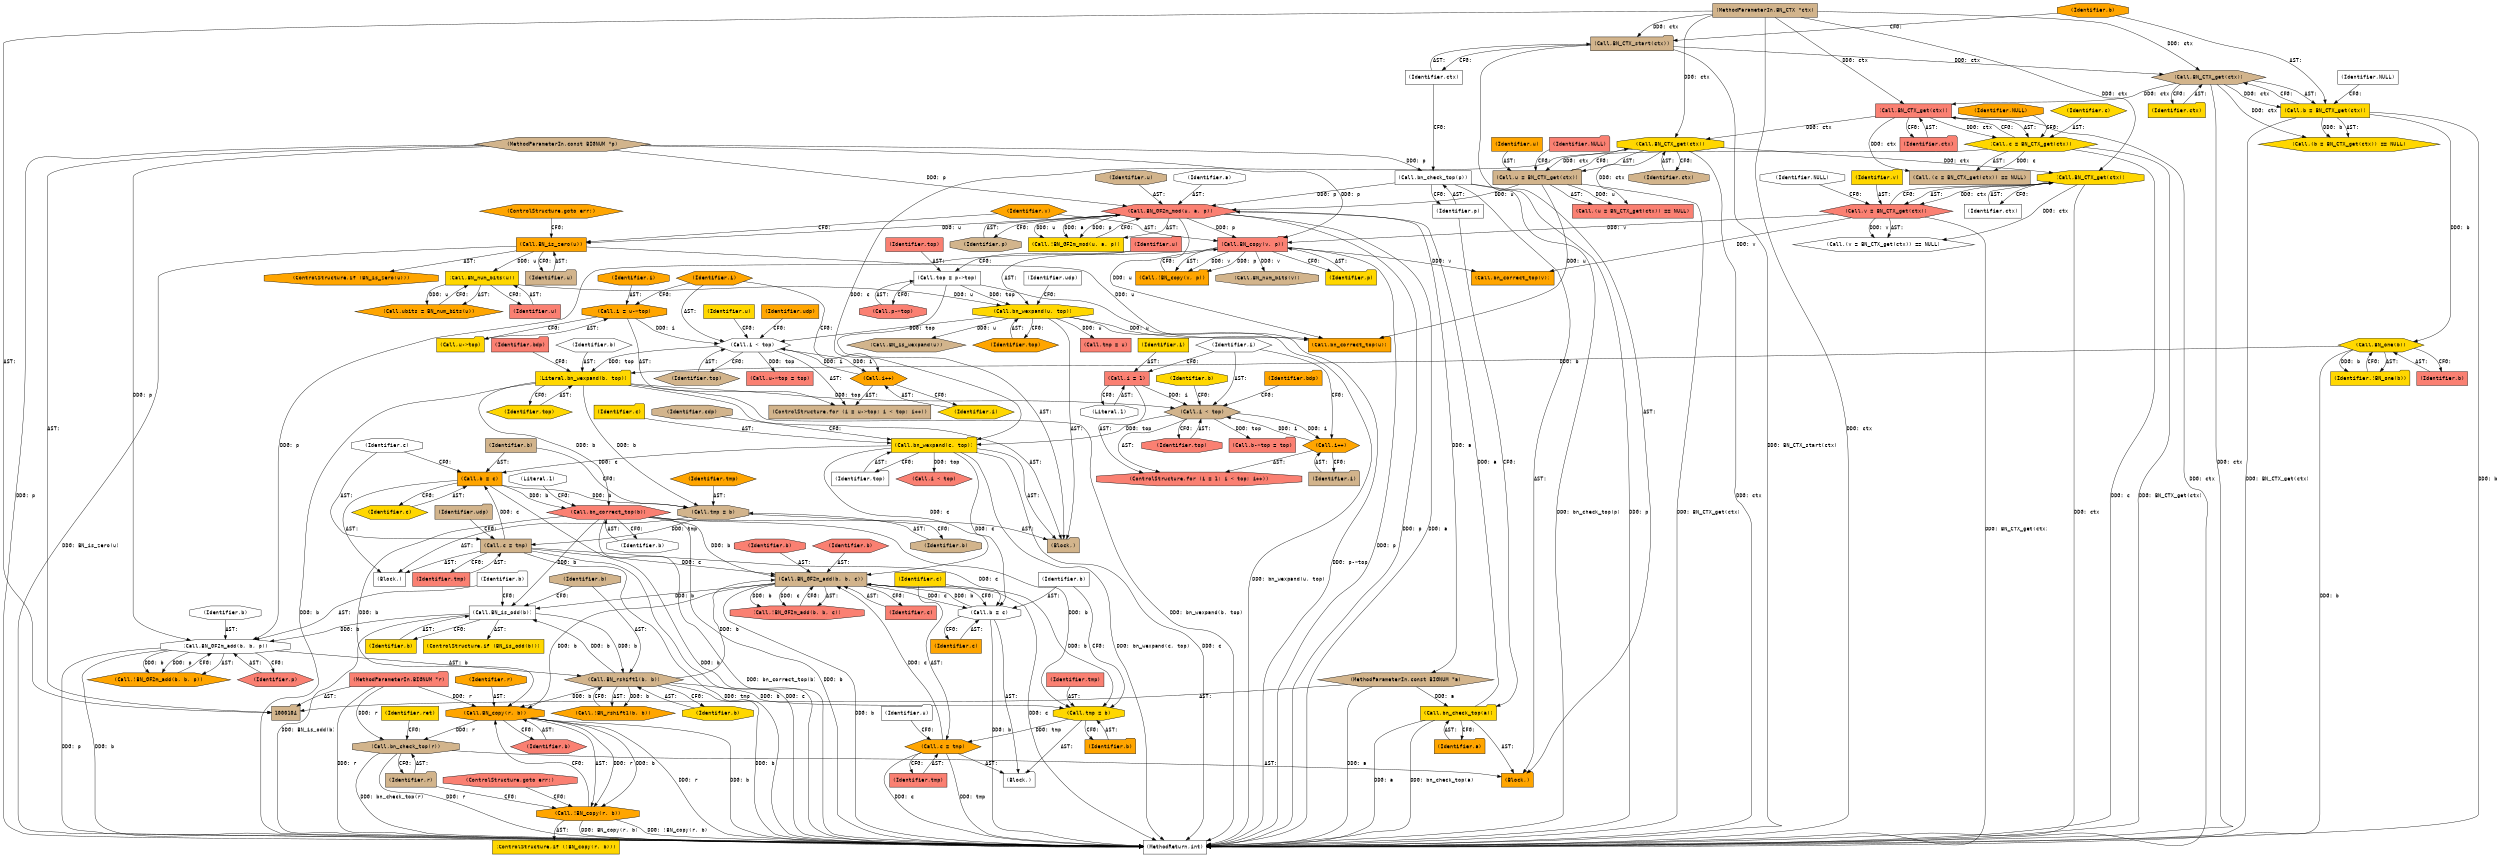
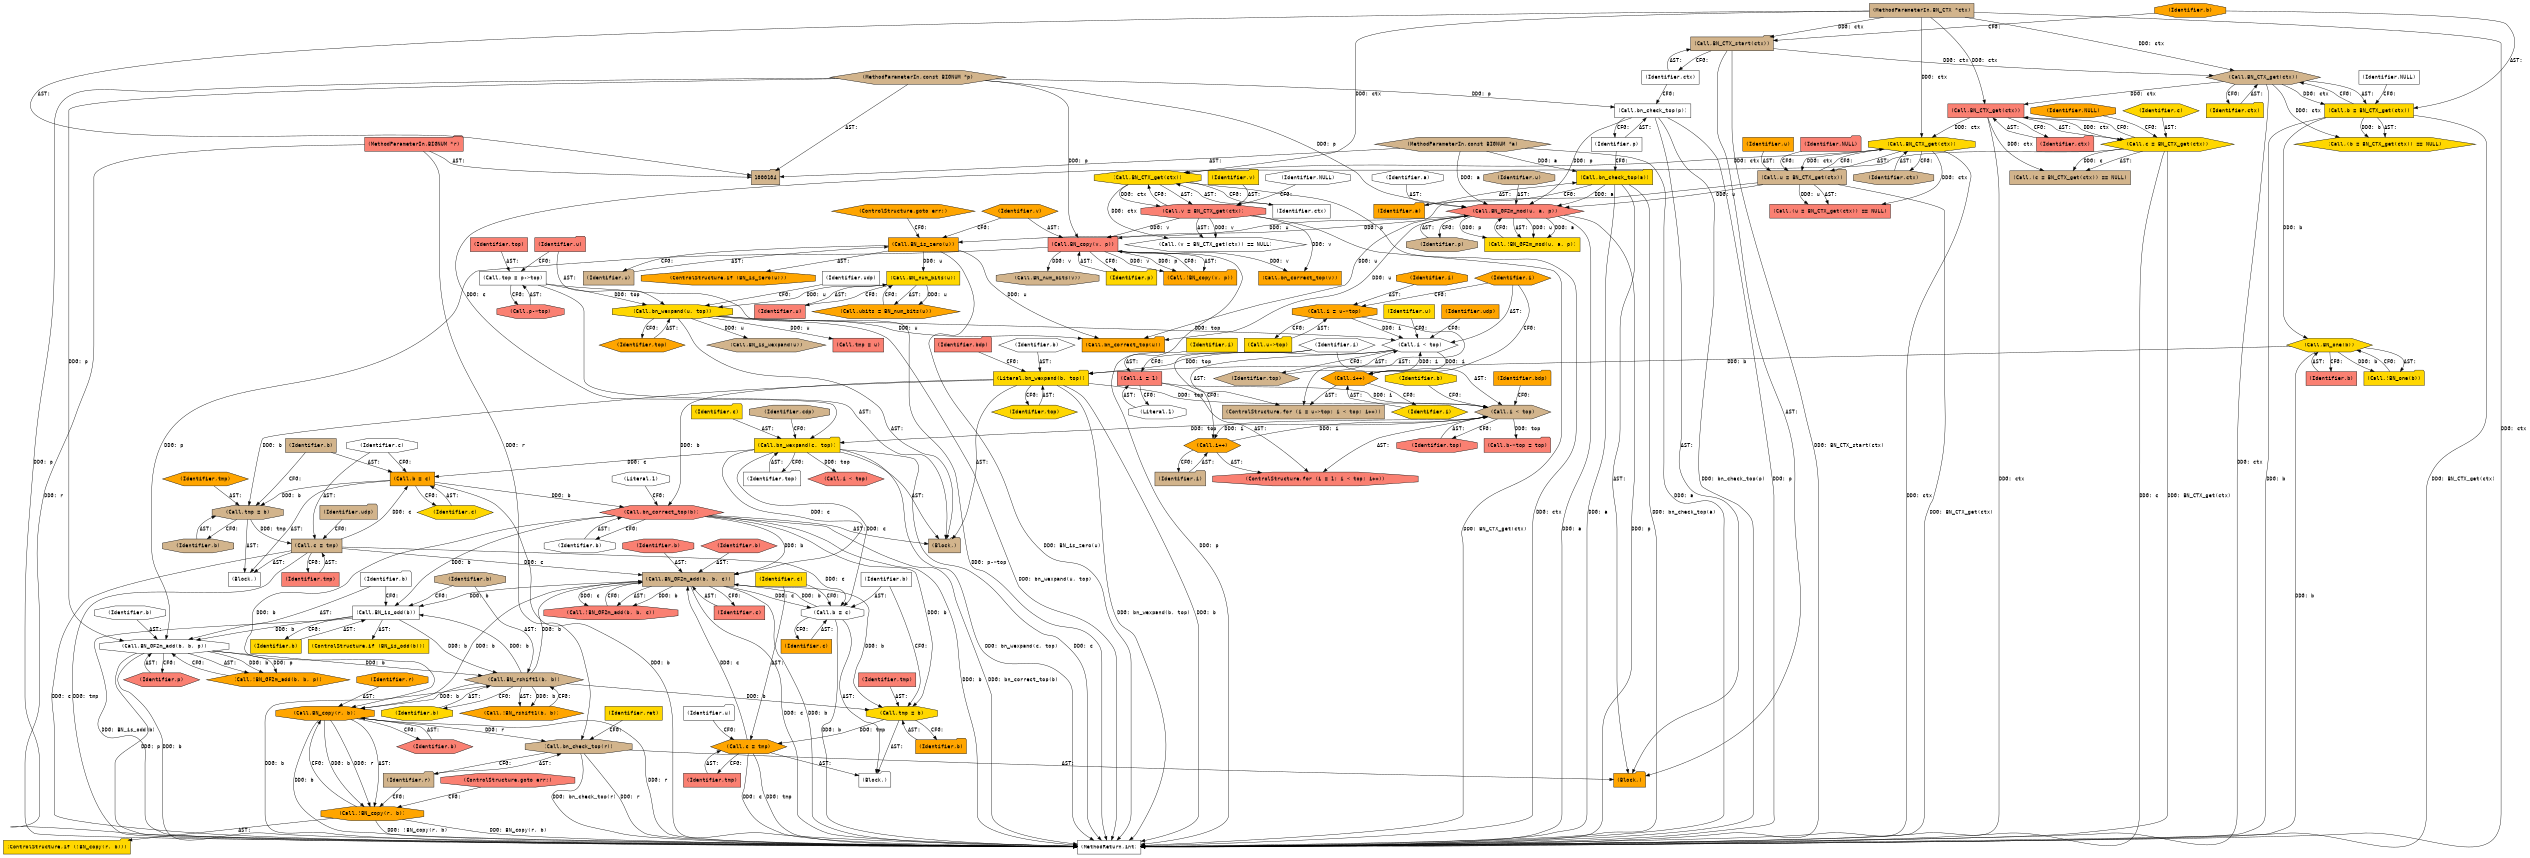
(1886, 211) -> (1203, 211)
(1443, 345) -> (1460, 183)
(780, 379) -> none
(2370, 379) -> (2394, 379)
(459, 663) -> (375, 663)
(445, 696) -> none
